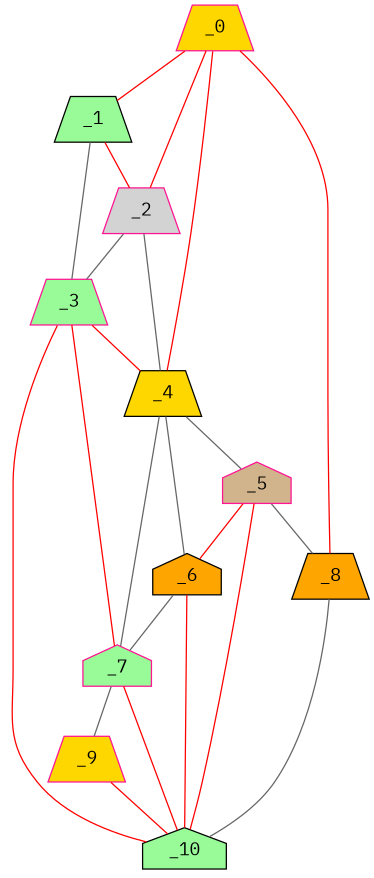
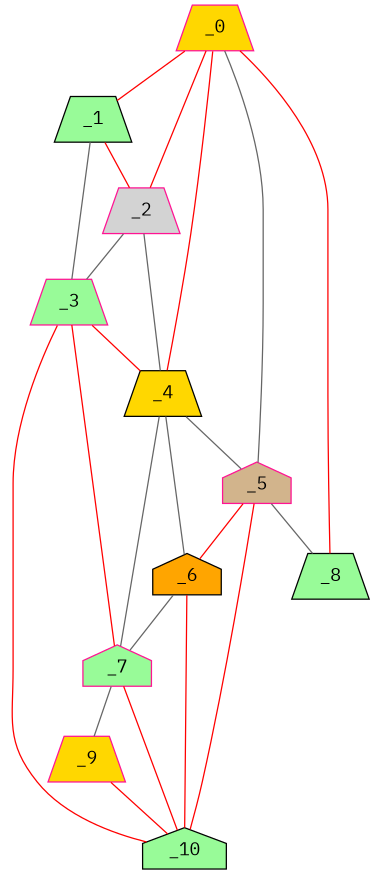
none -> (263, 254)
(330, 576) -> (330, 576)
(299, 735) -> none
